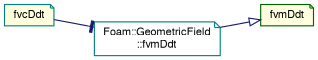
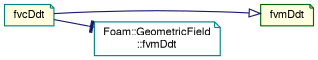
(235, 25) -> (152, 11)
